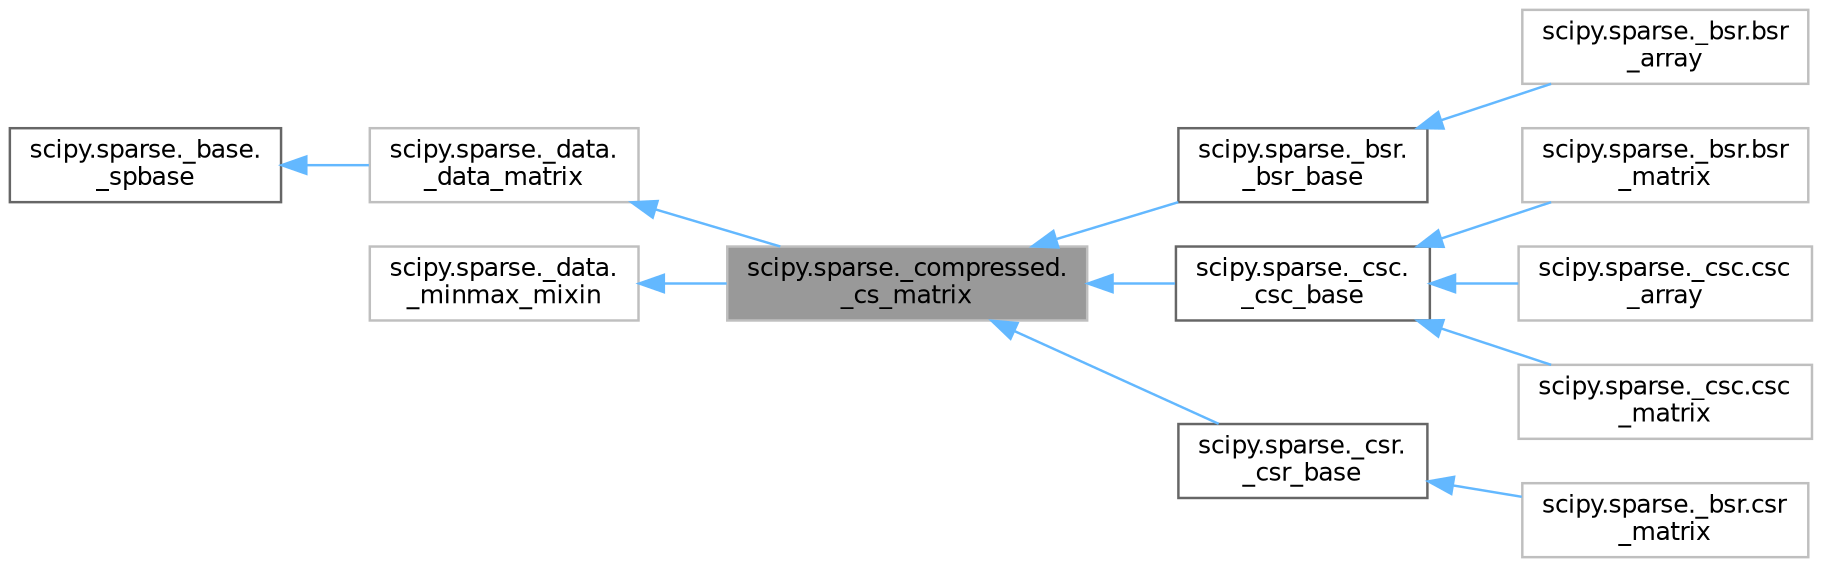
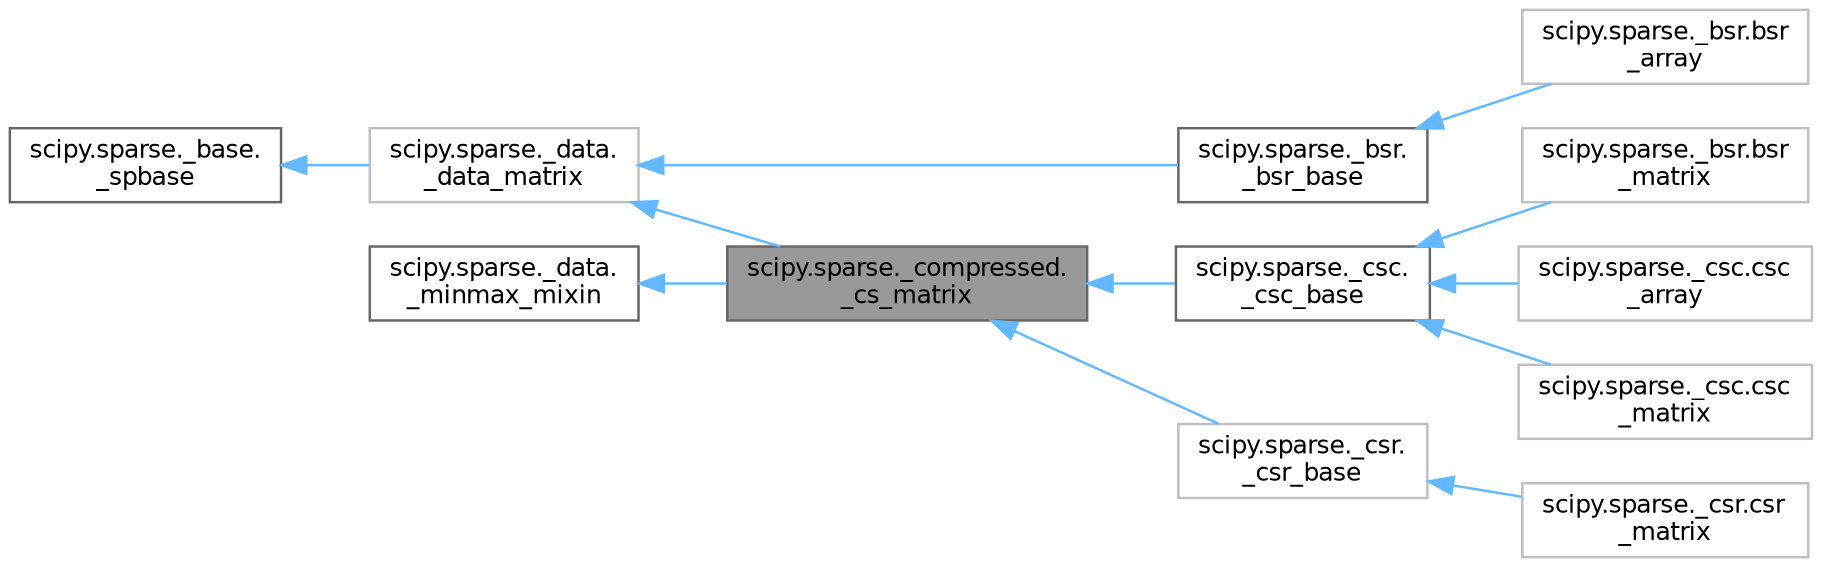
(1118, 221) -> (921, 165)
(504, 284) -> (504, 284)
(907, 284) -> (907, 284)
(1303, 461) -> (1303, 461)
(1665, 520) -> (1665, 520)
